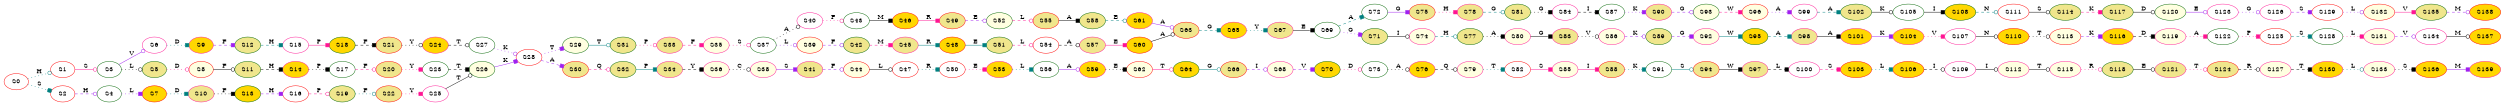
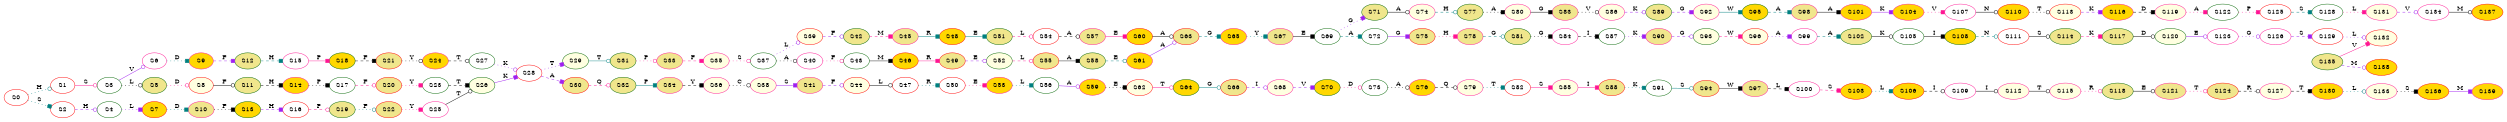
(2403, 12) -> (2352, 51)
(1398, 33) -> (1398, 9)
